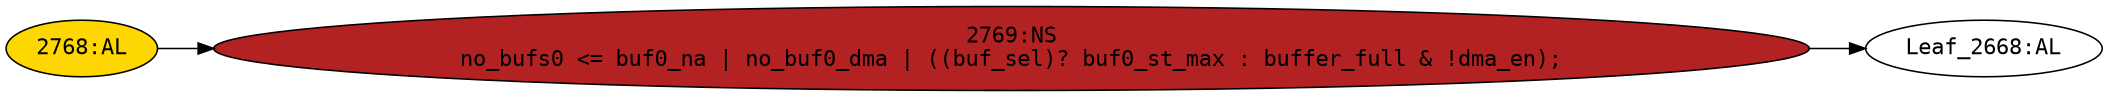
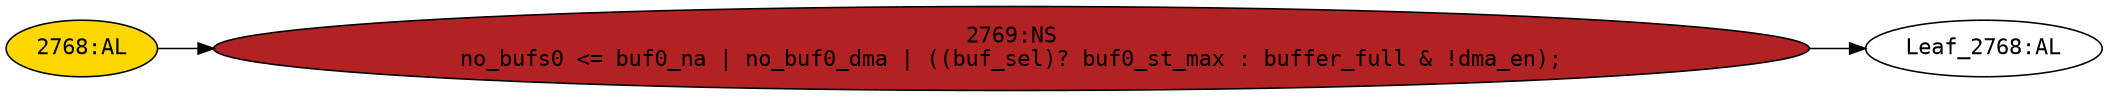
(1984, 48) -> (1984, 48)
